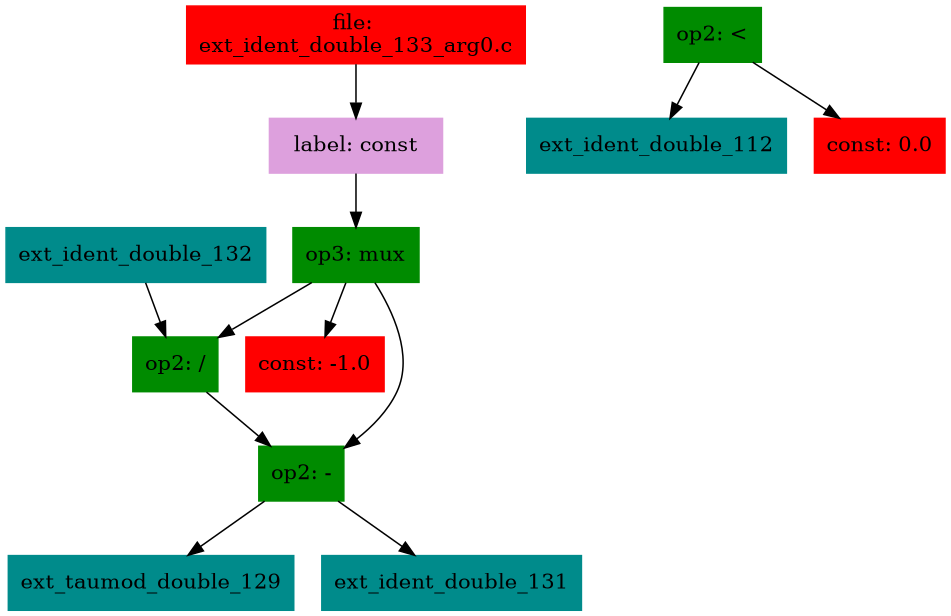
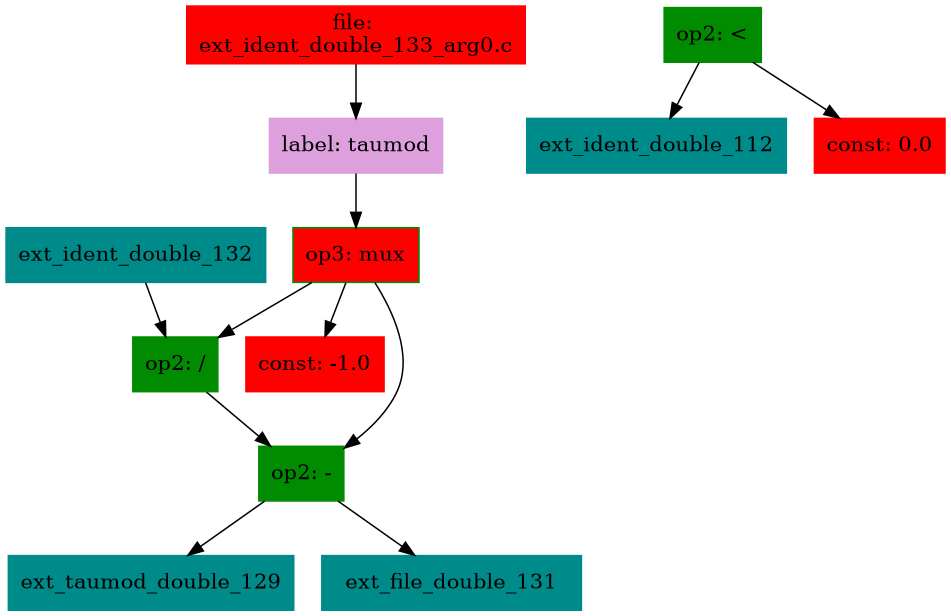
(356, 146) -> (356, 146)
(356, 255) -> (356, 255)
(452, 583) -> (452, 583)
